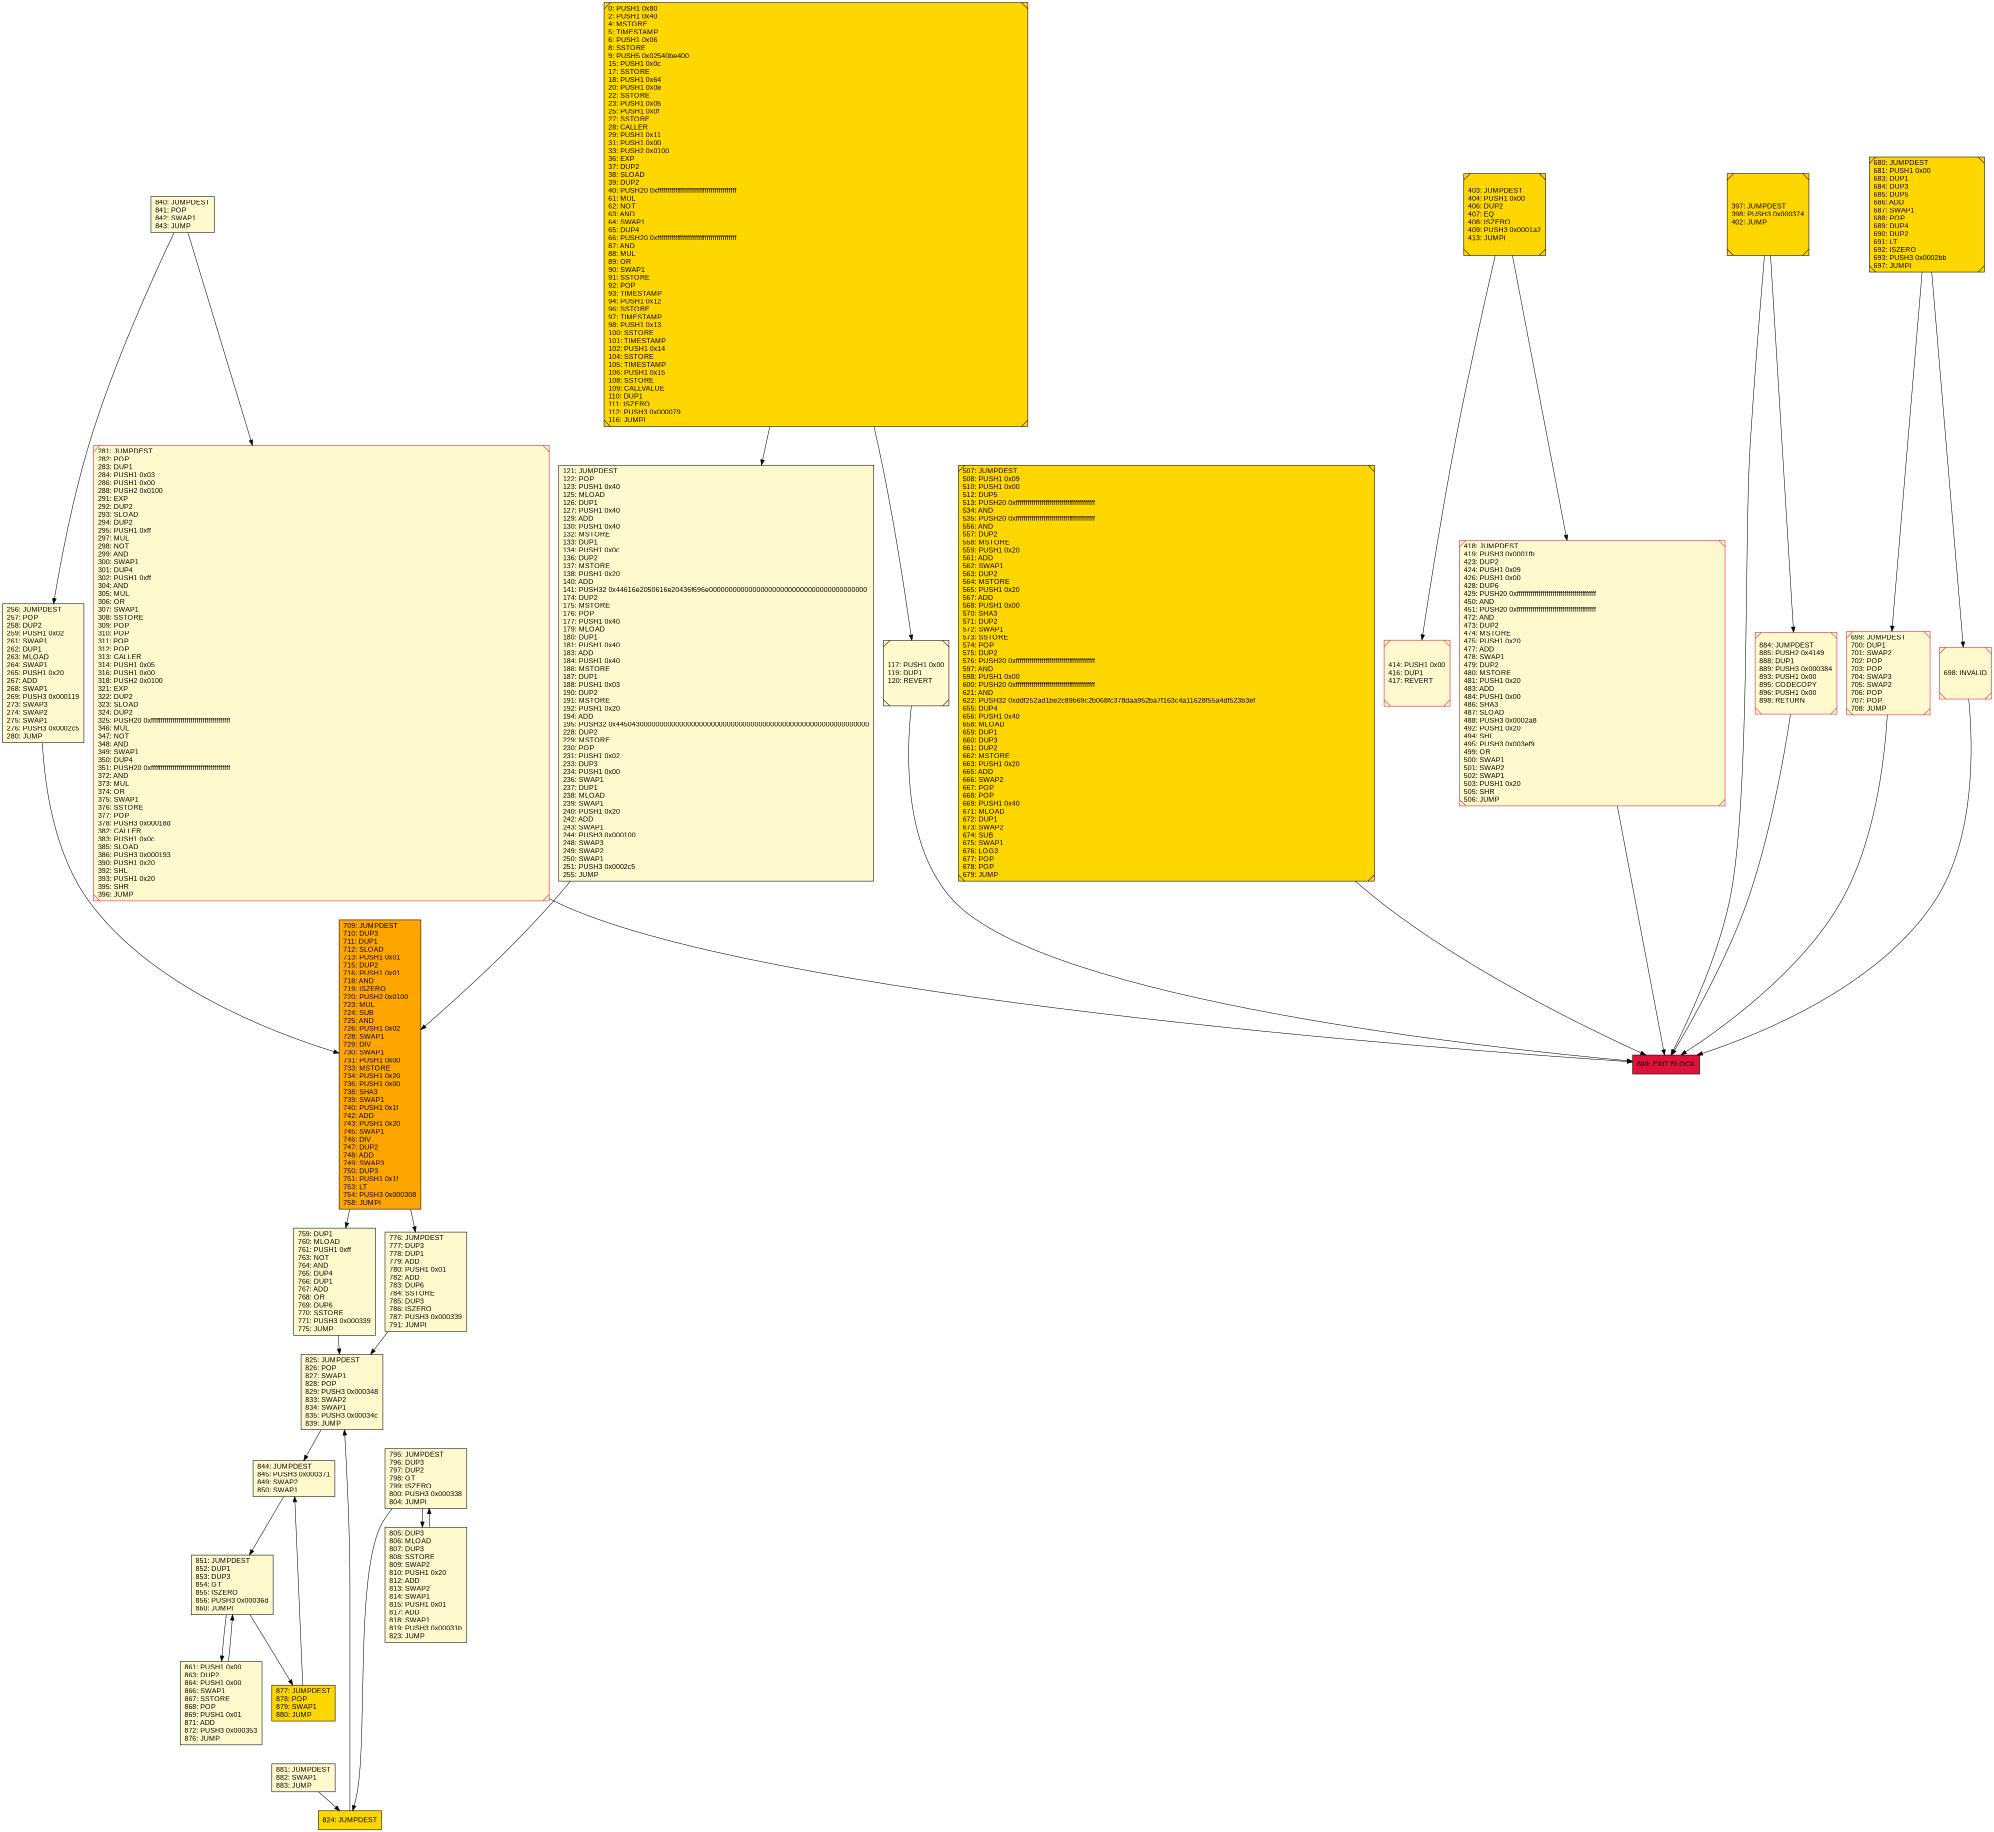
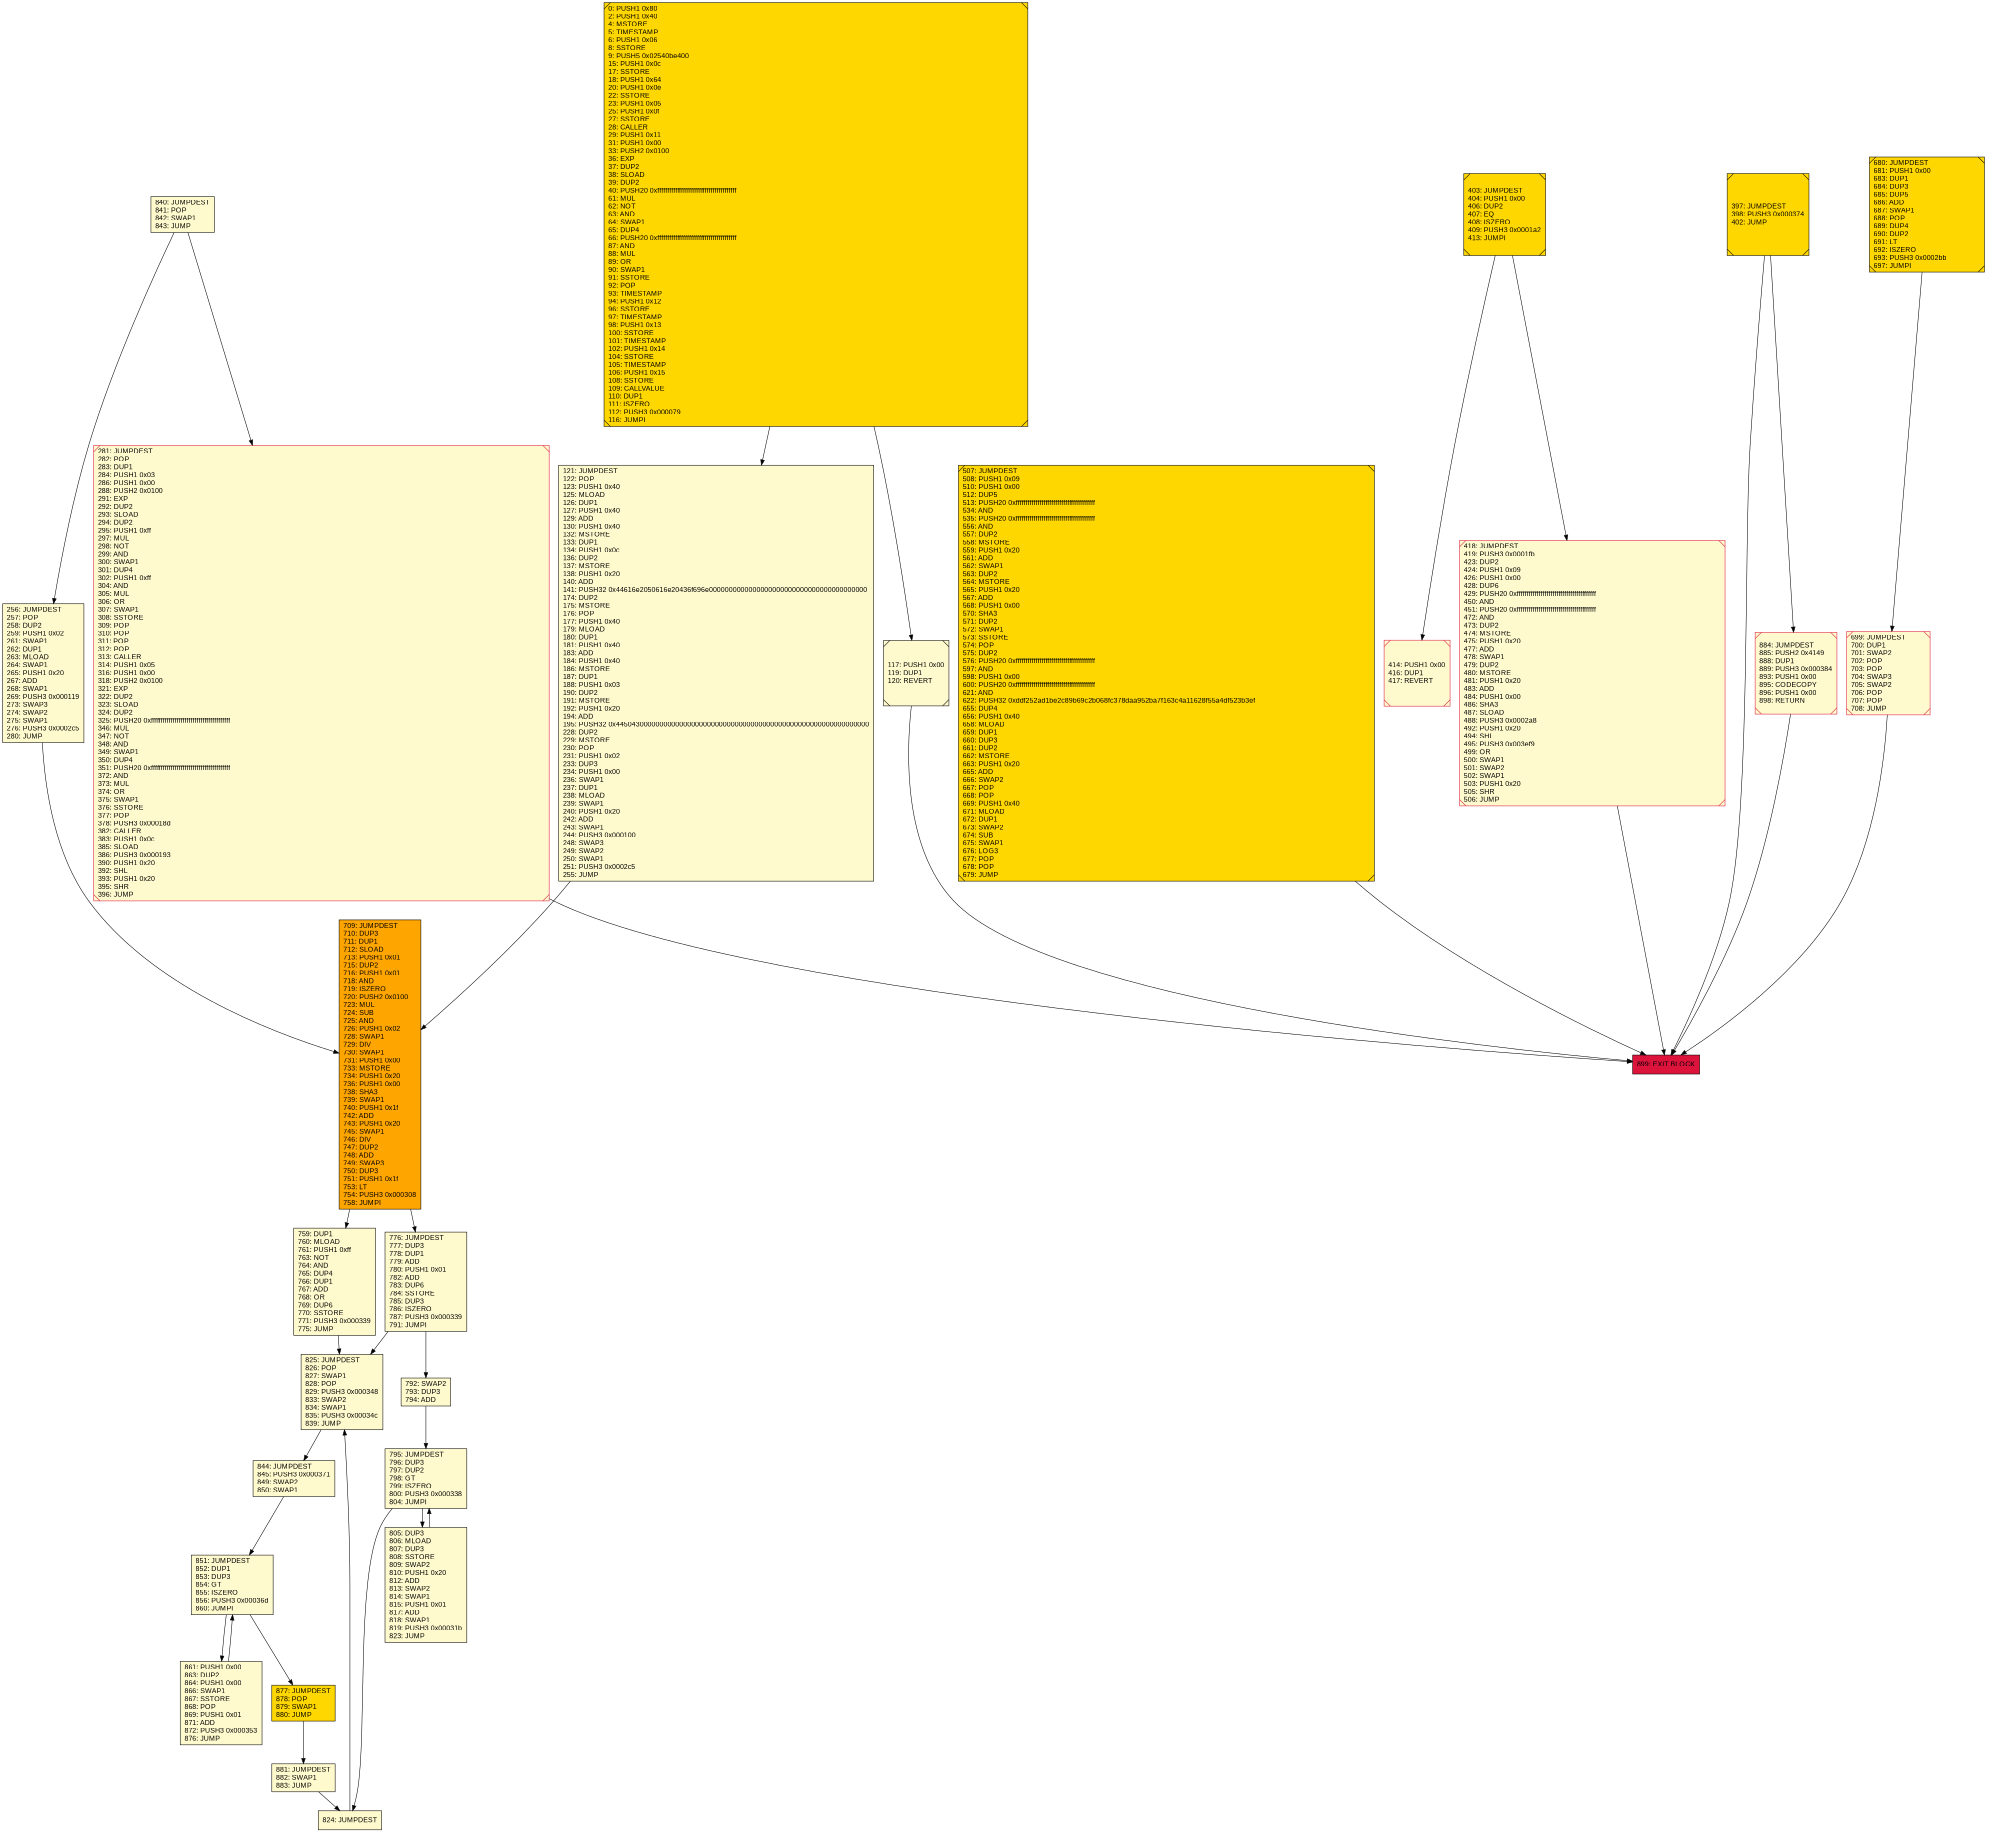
(1965, 673) -> none
none -> (426, 1392)
(299, 1594) -> (303, 1740)
(350, 1820) -> (350, 1820)
